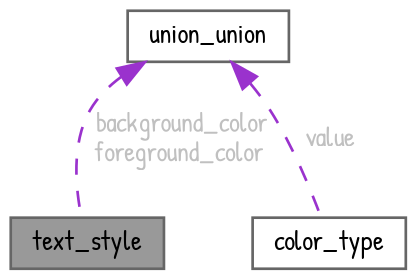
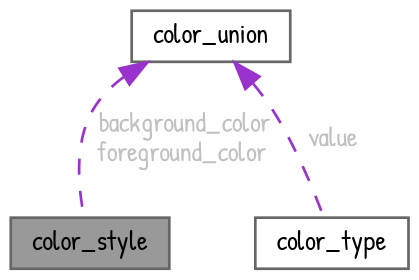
(208, 36) -> (211, 36)
(87, 243) -> (90, 243)
